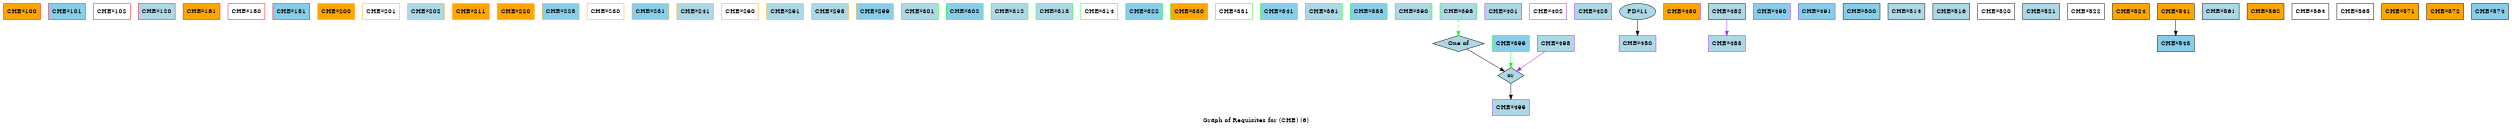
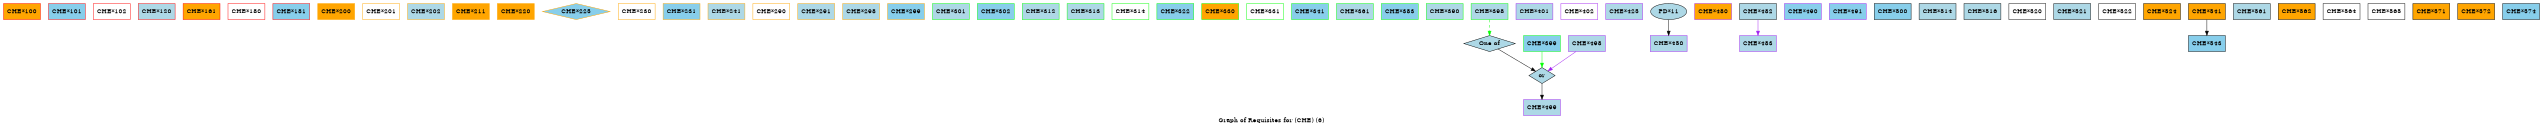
(561, 12) -> (576, 12)
